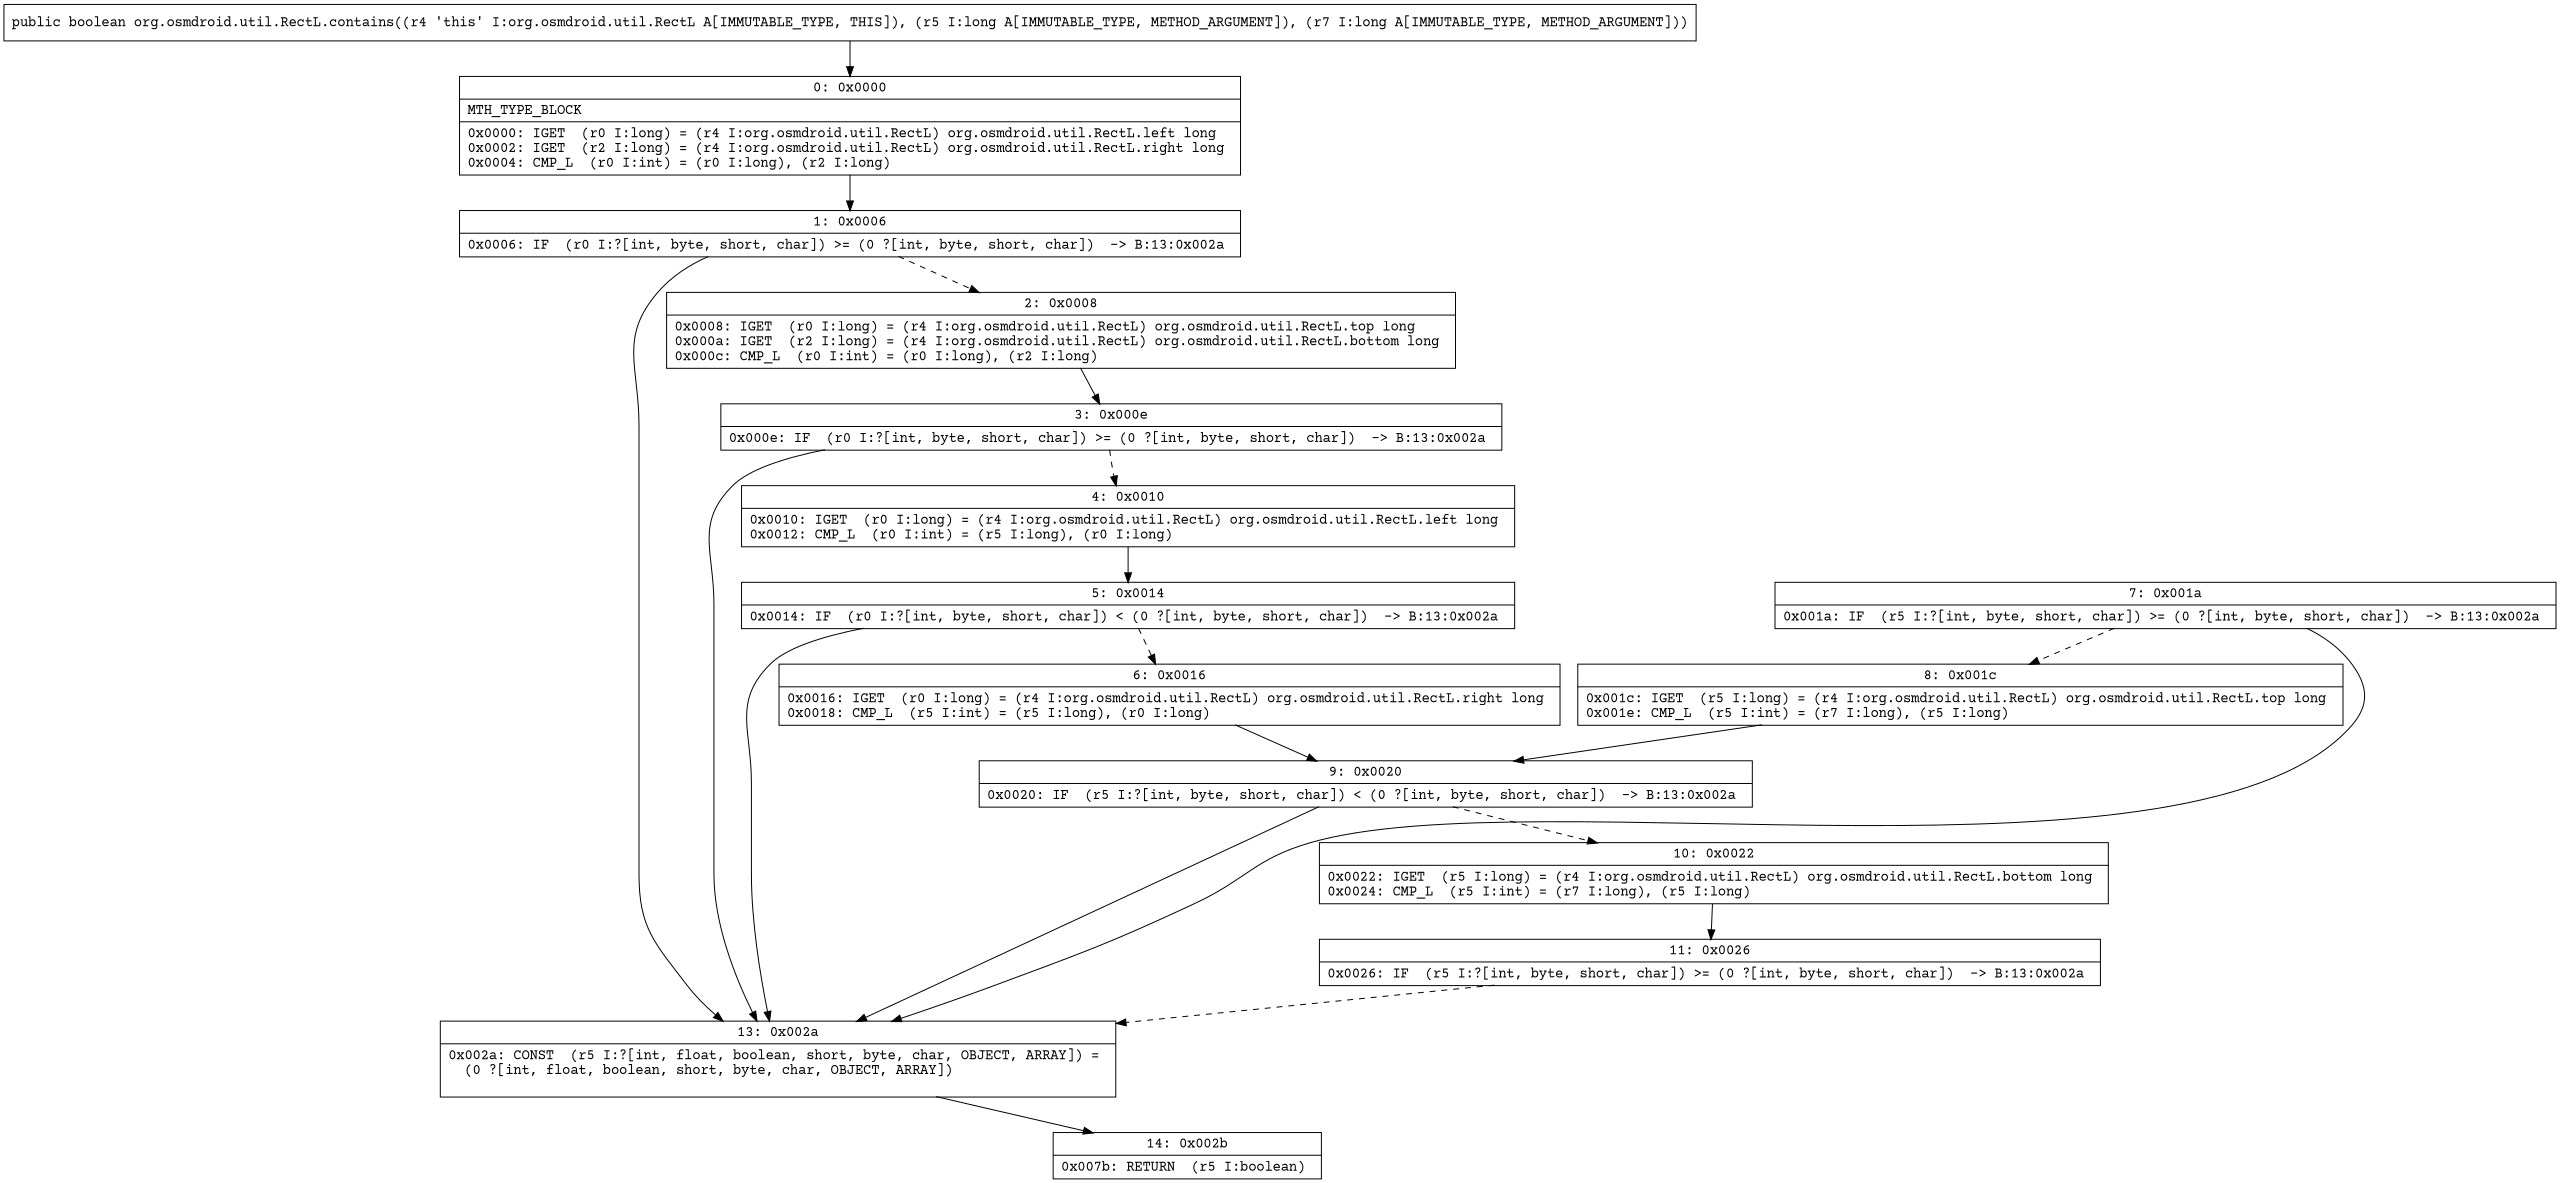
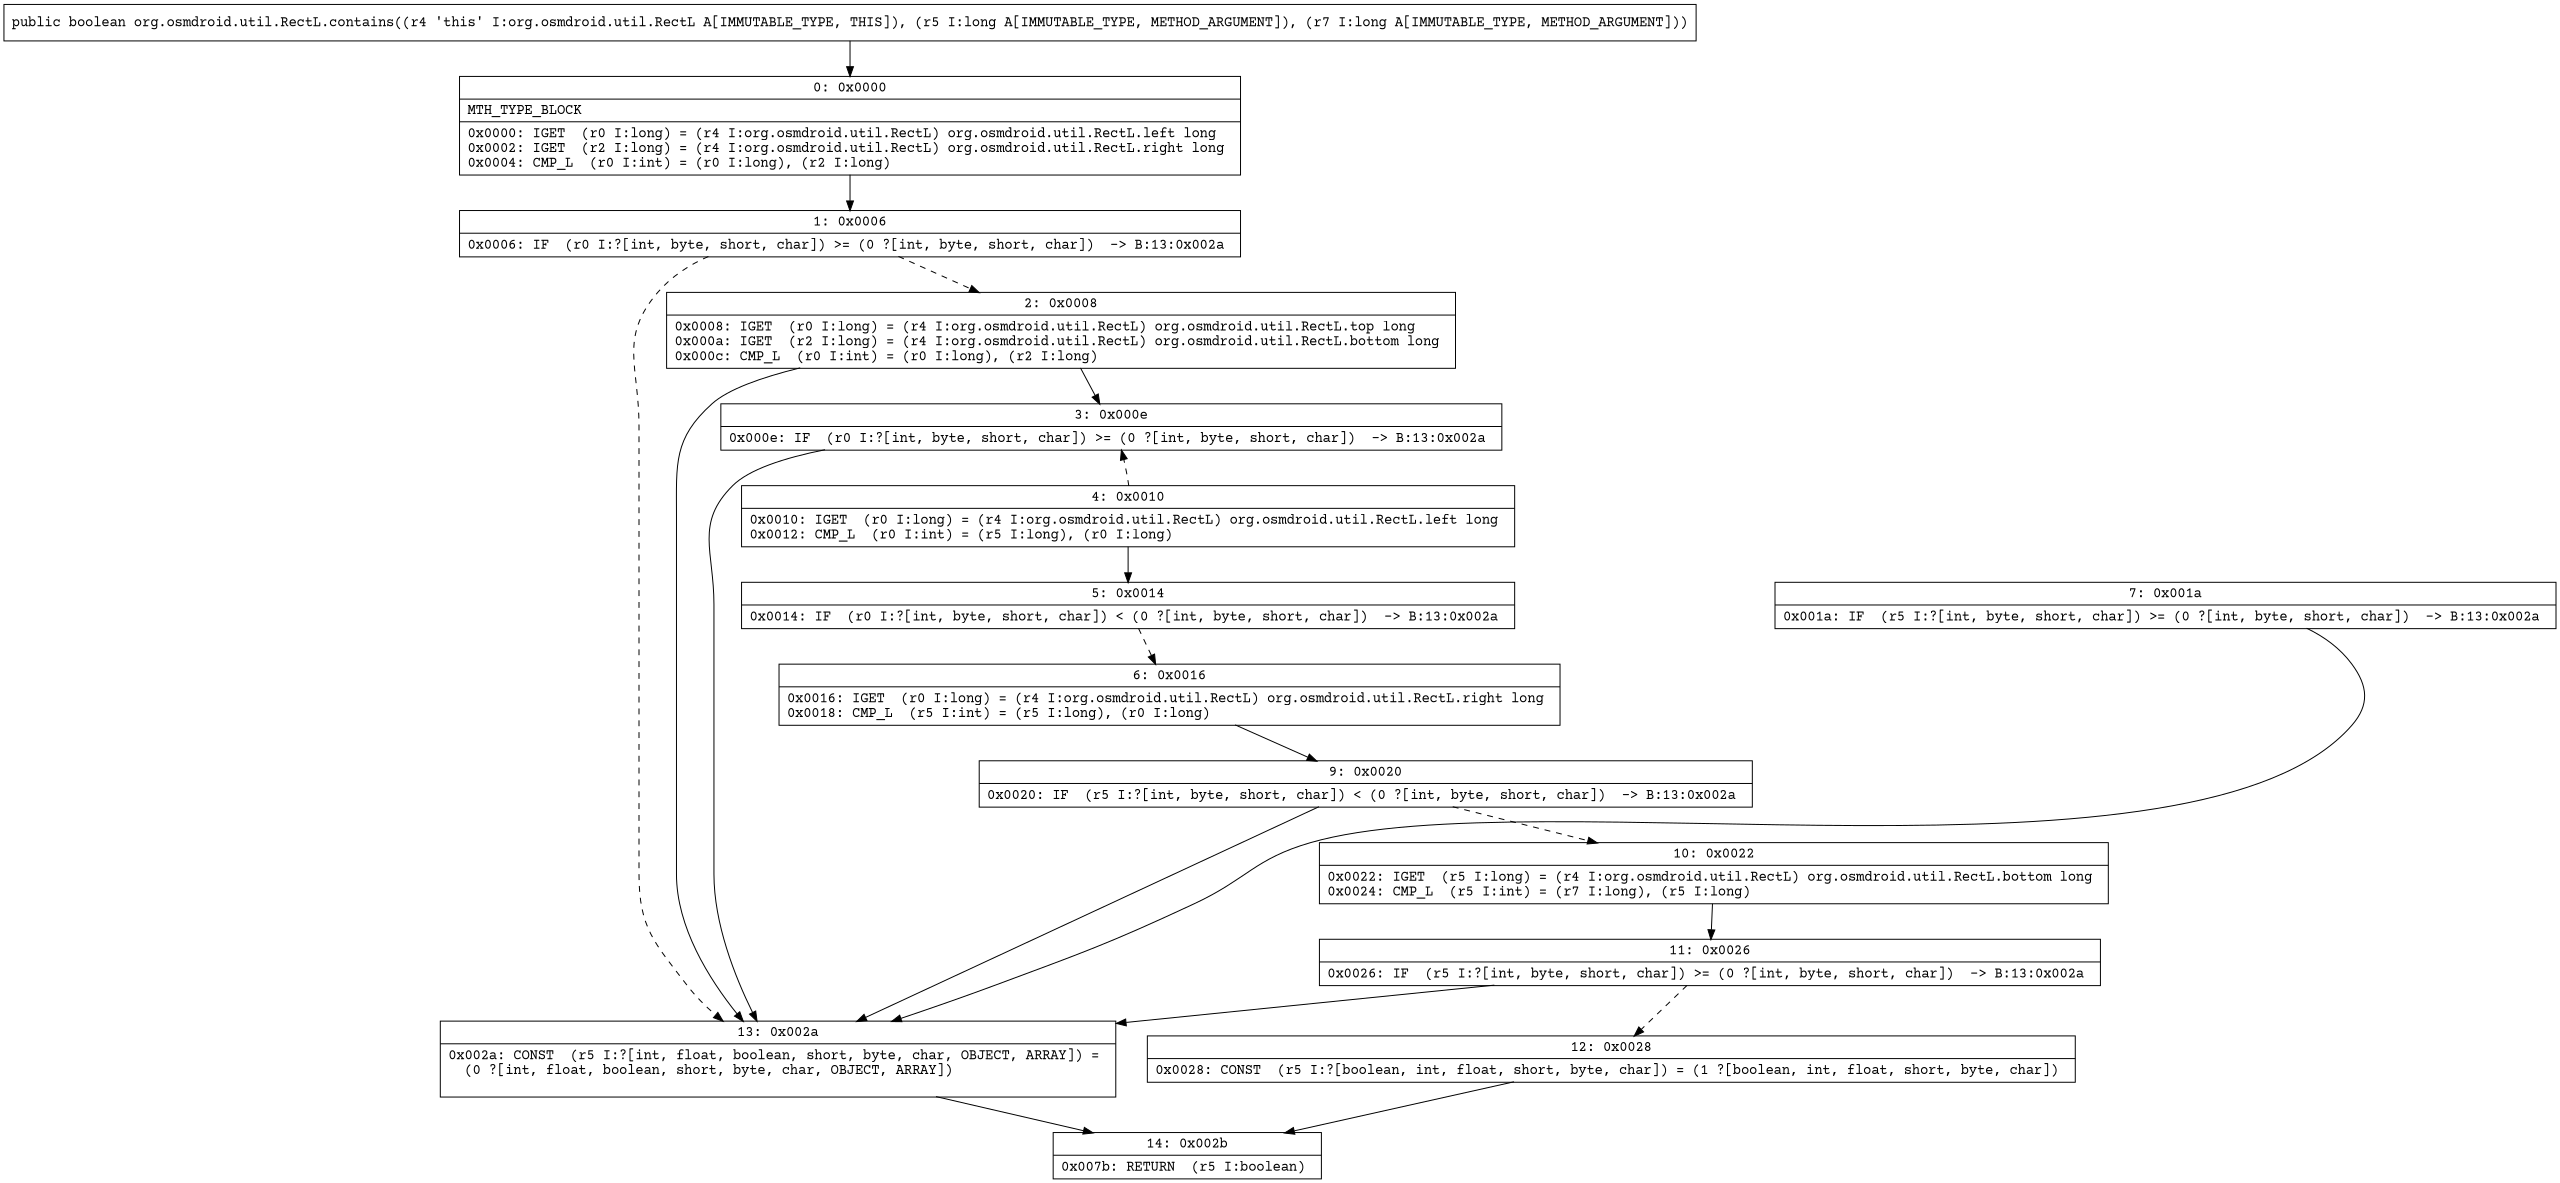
(1112, 463) -> (1127, 473)
(639, 631) -> (639, 631)
(1960, 695) -> none
(751, 784) -> (676, 663)
(1310, 1004) -> (1310, 1004)
none -> (1611, 1059)
